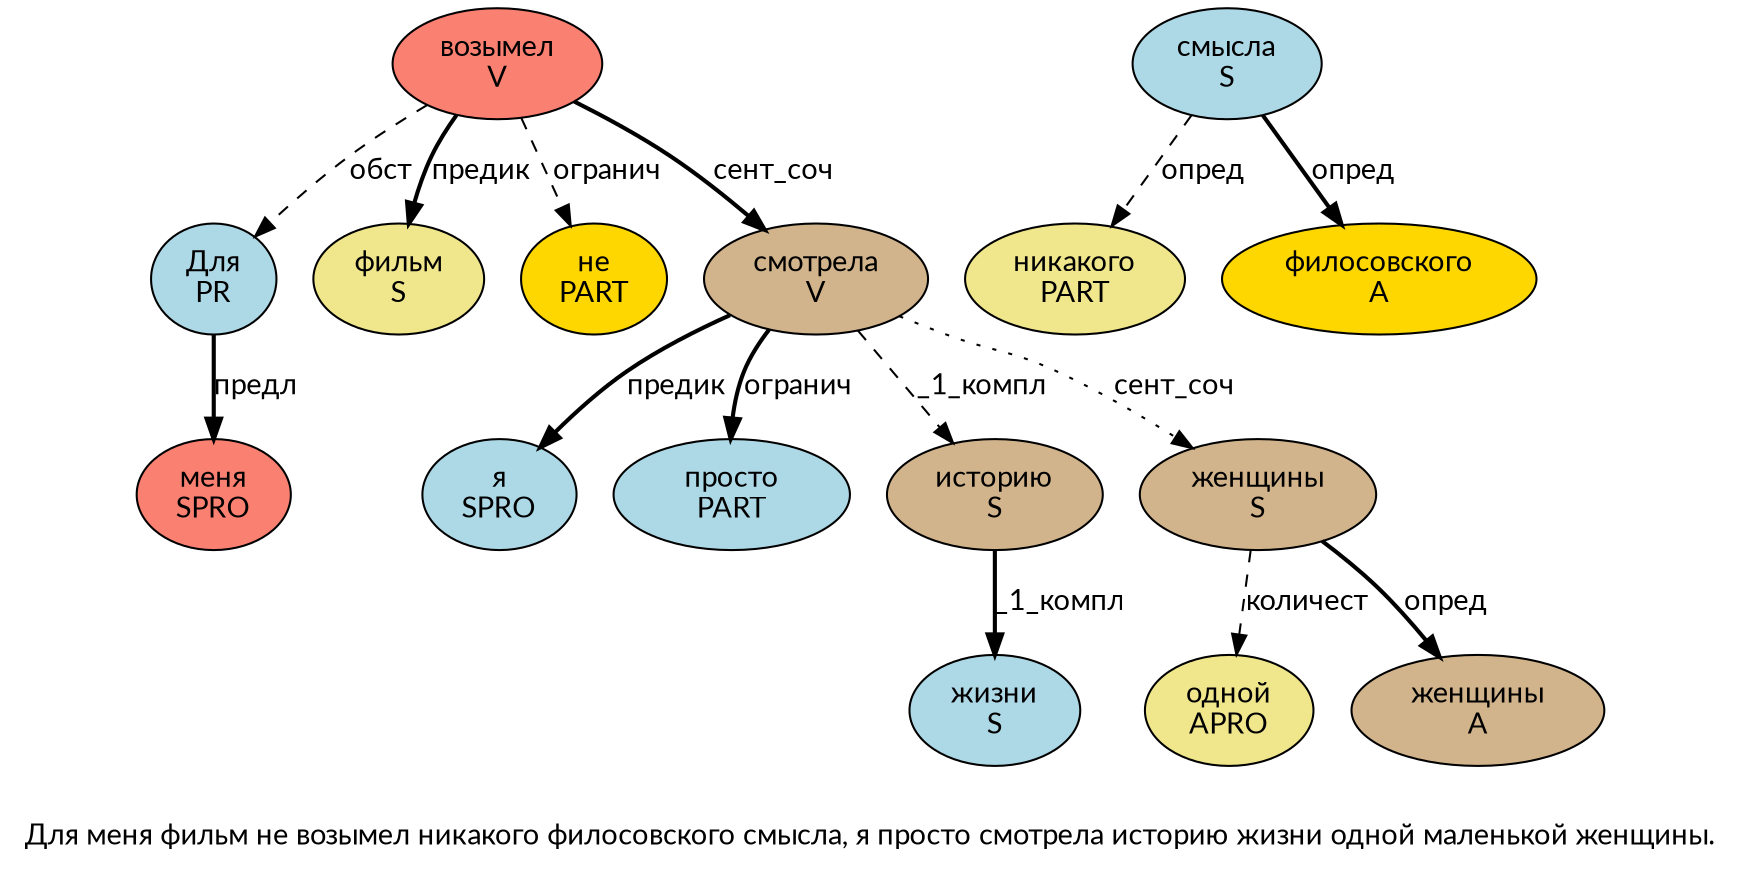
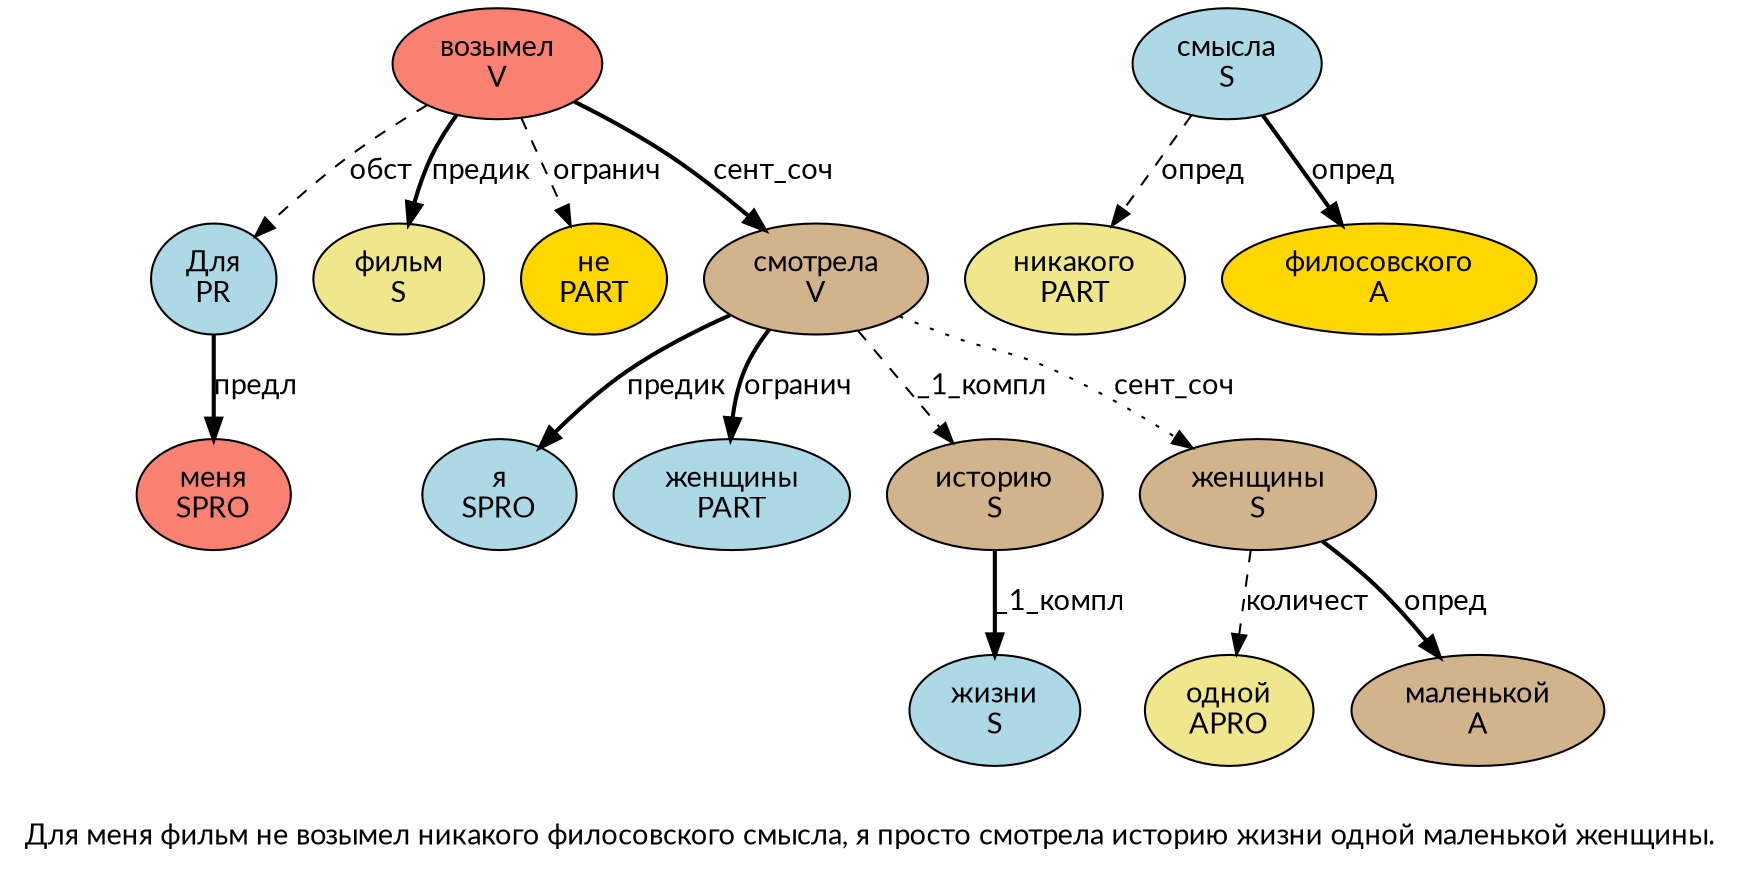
(732, 495) -> (732, 495)
(1478, 710) -> (1478, 710)
